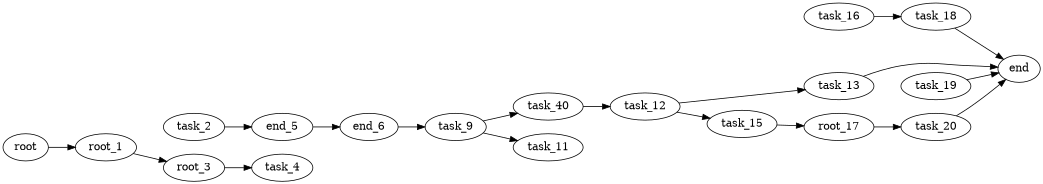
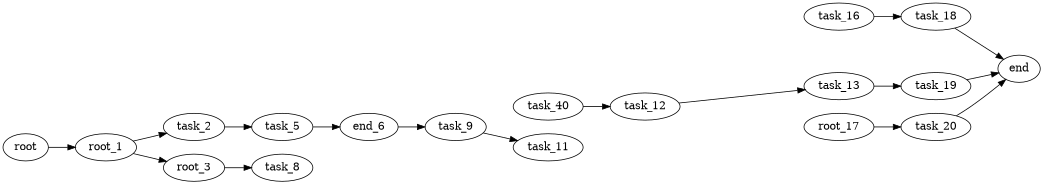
(926, 63) -> (884, 86)
(497, 118) -> none
(742, 124) -> none
(282, 127) -> (282, 127)
none -> (146, 138)
(282, 168) -> (282, 168)
